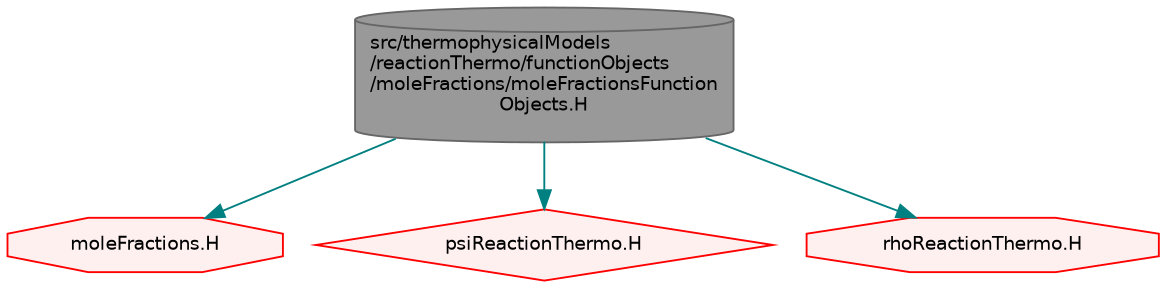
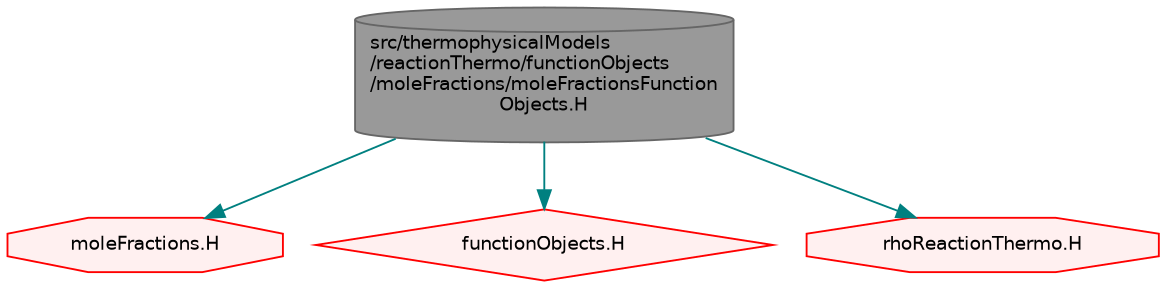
(544, 245) -> (544, 245)
